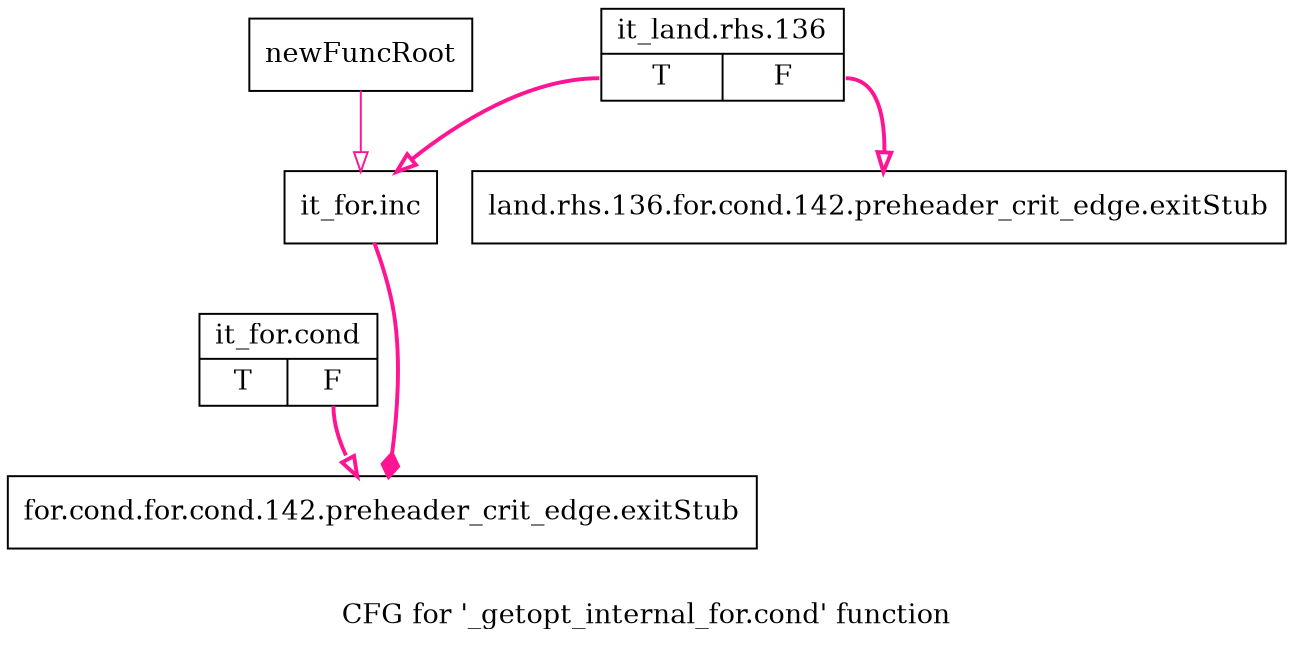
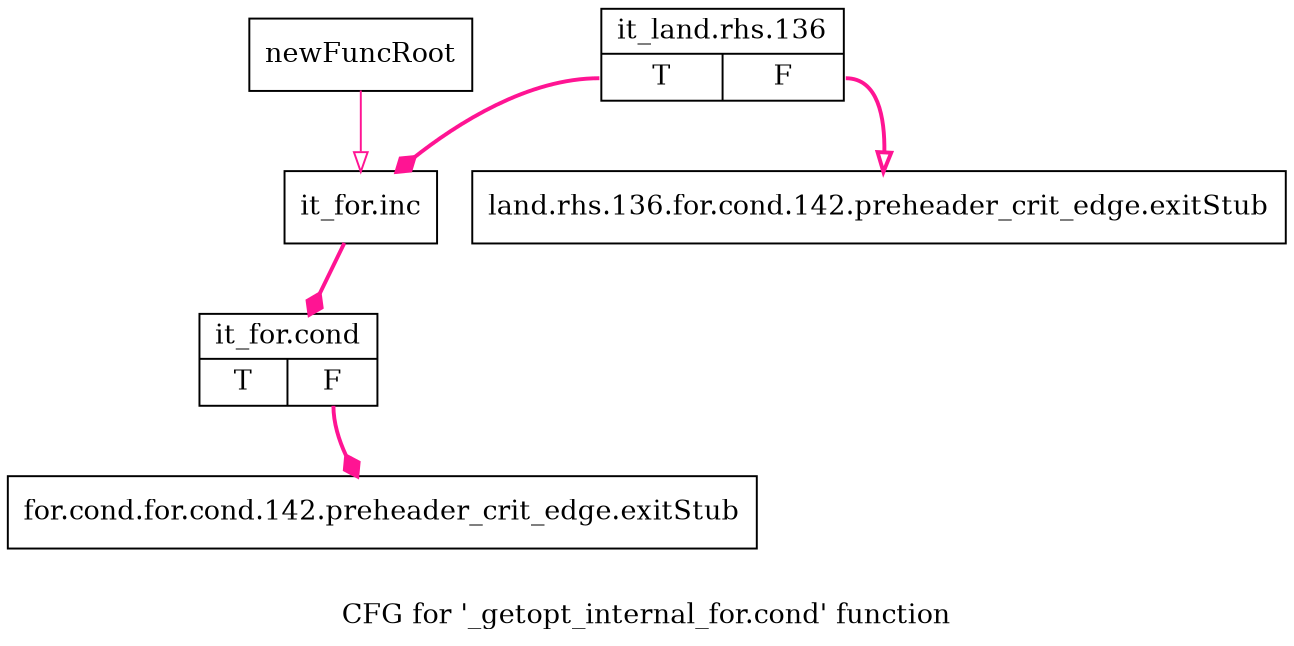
(500, 104) -> (500, 104)
(397, 347) -> (332, 268)
(337, 431) -> (337, 431)
